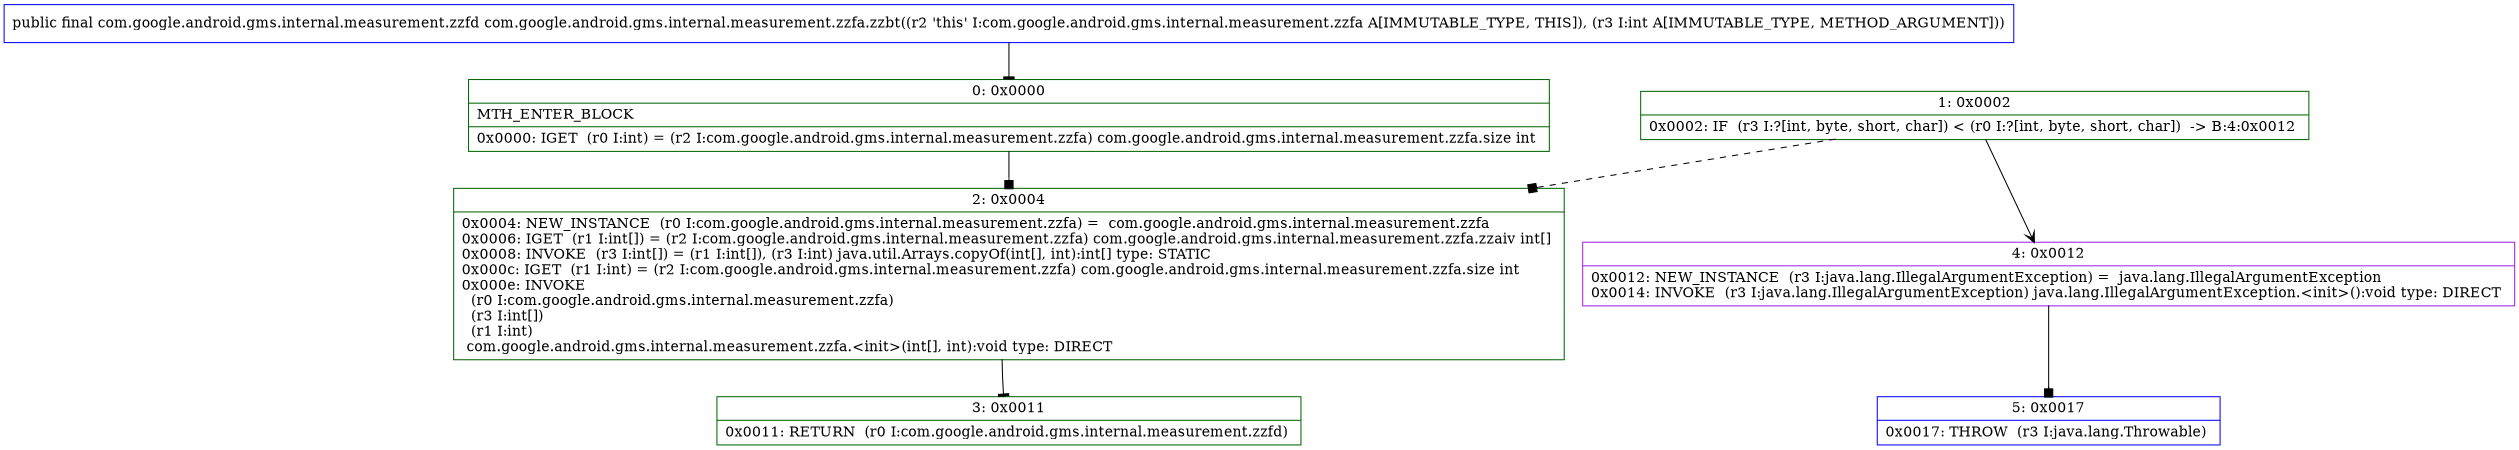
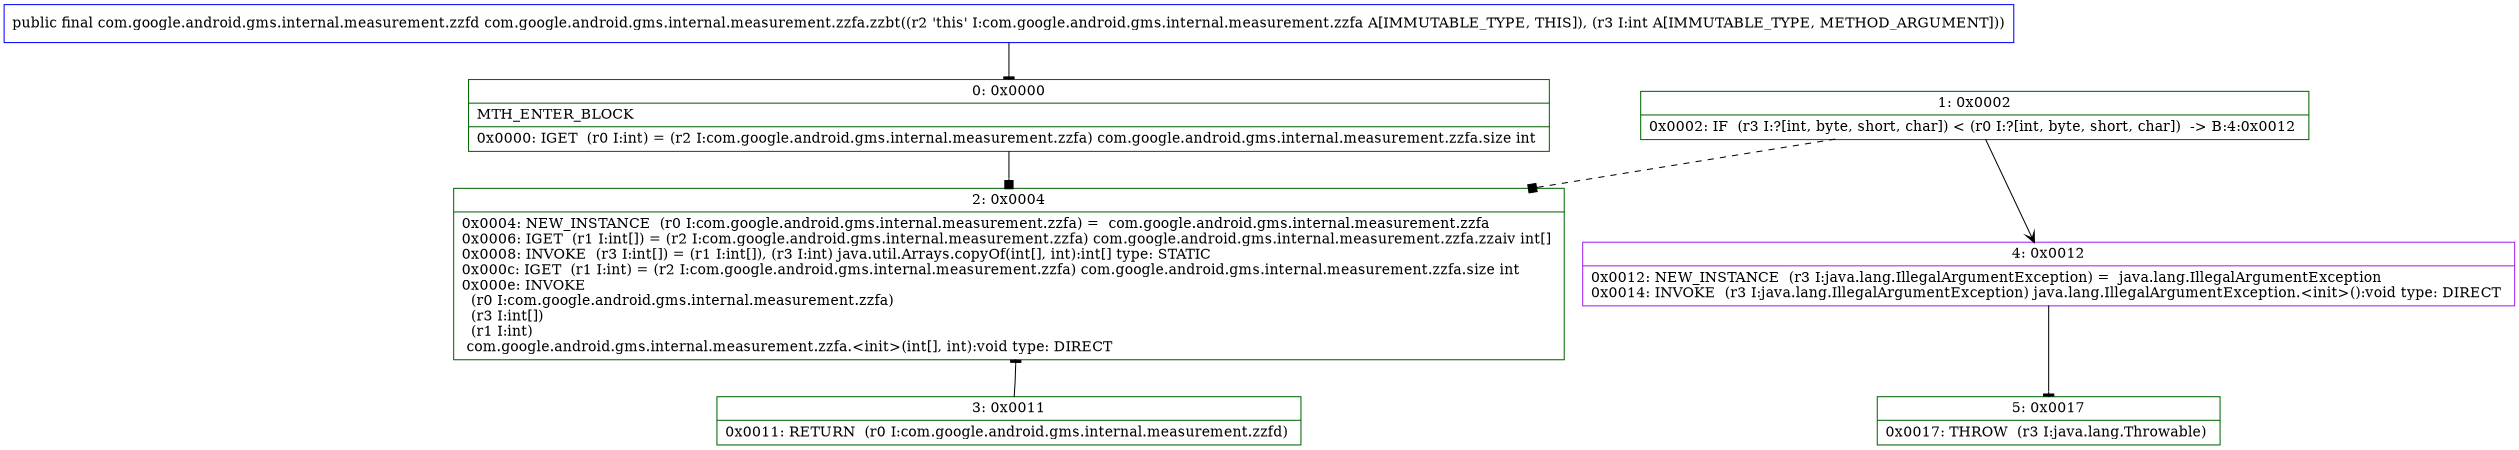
(2049, 349) -> (2049, 349)
(1003, 376) -> (1015, 381)
(2049, 421) -> (2049, 421)
